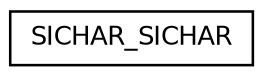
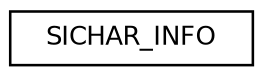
(132, 38) -> (132, 38)
